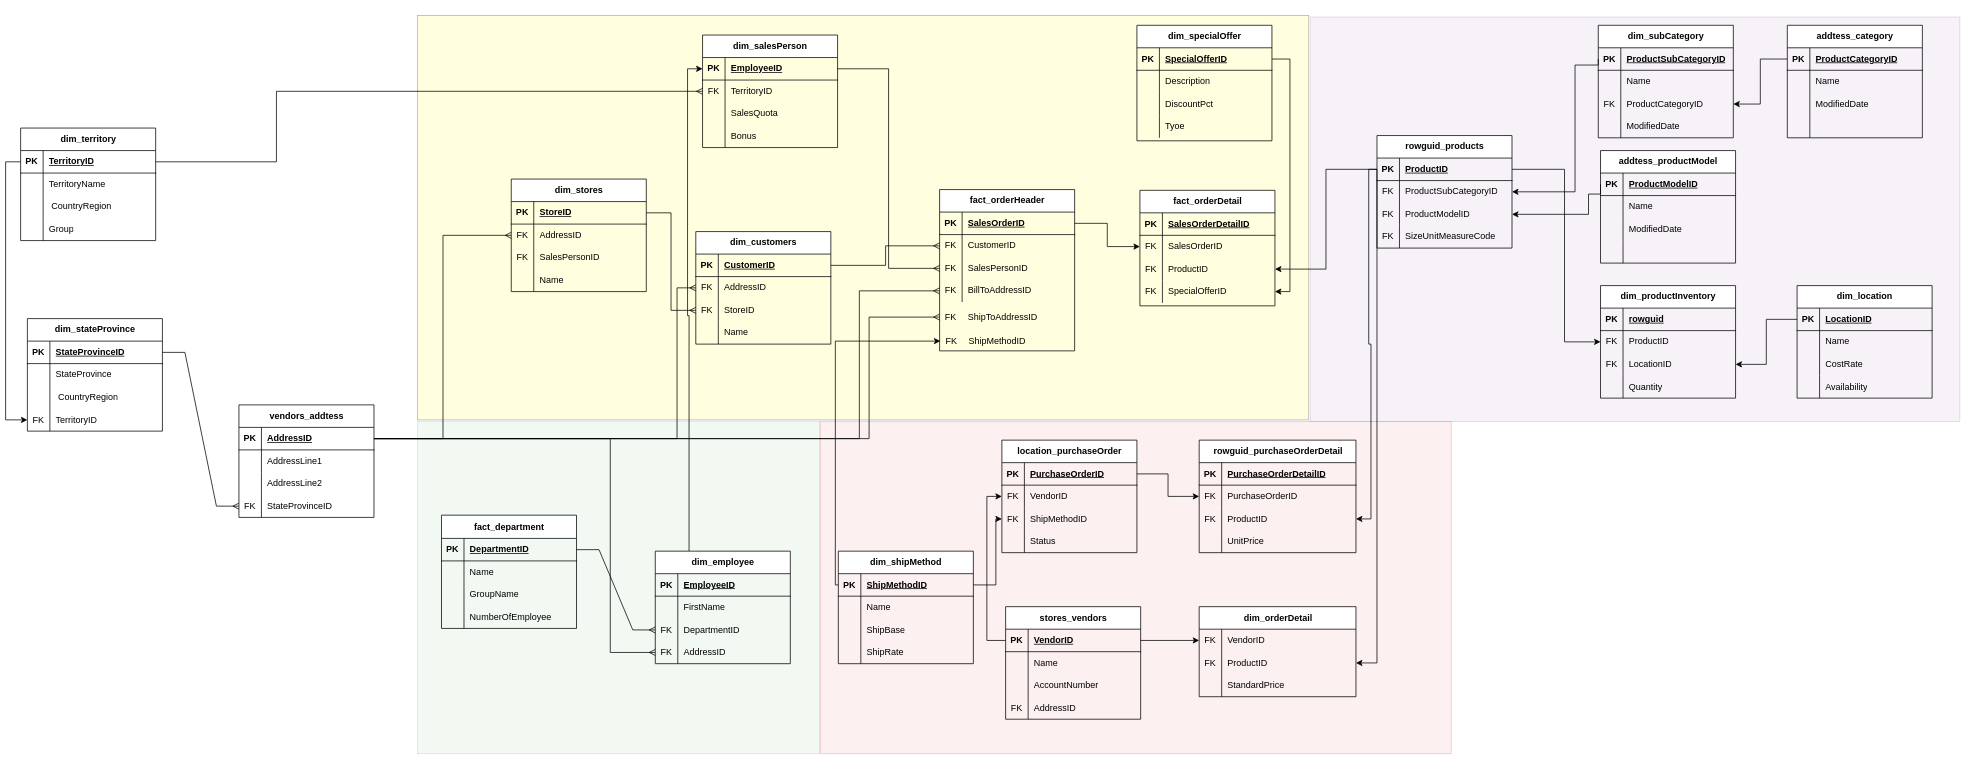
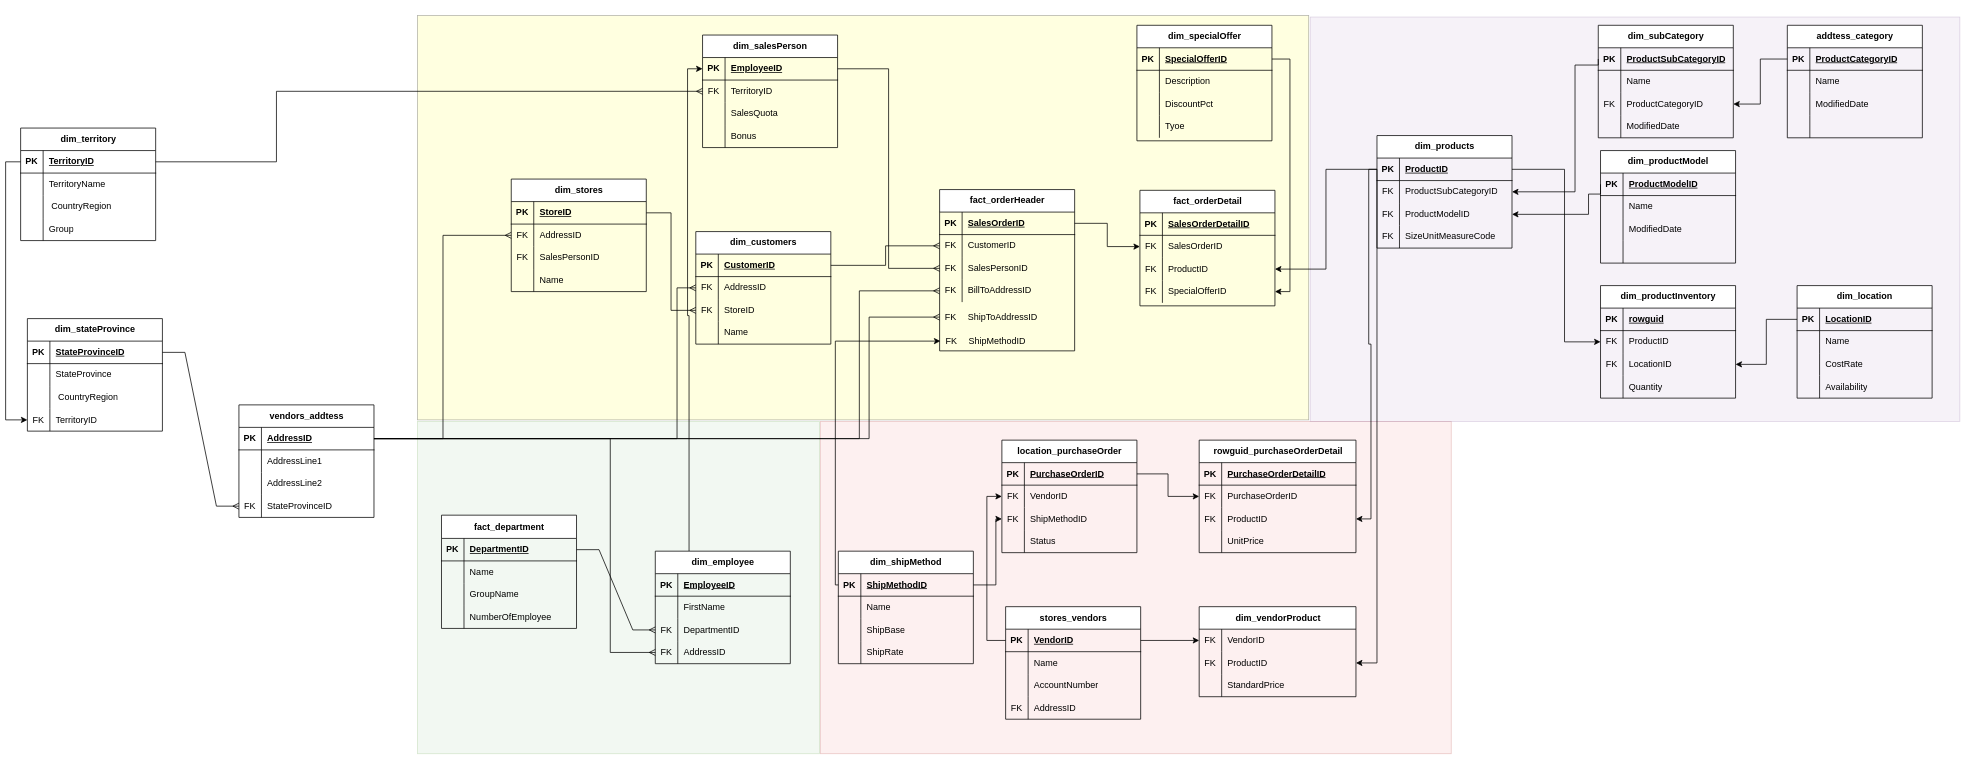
(1445, 147) -> (1445, 147)
(1668, 162) -> (1668, 162)
(1278, 618) -> (1278, 618)
